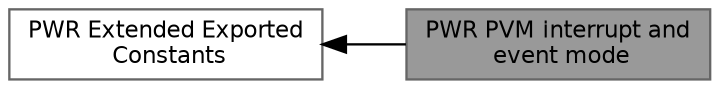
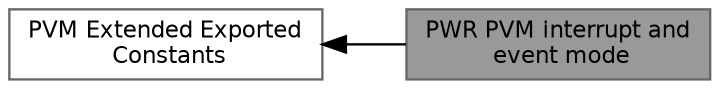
(166, 44) -> (166, 44)
